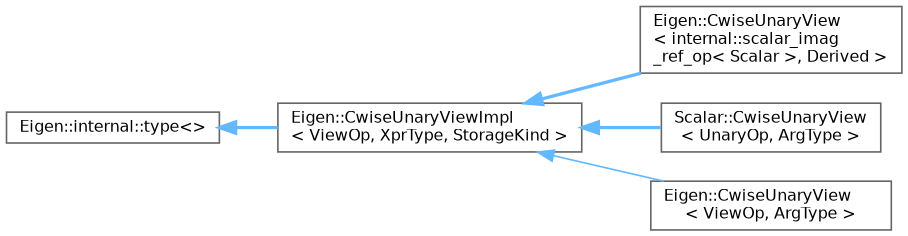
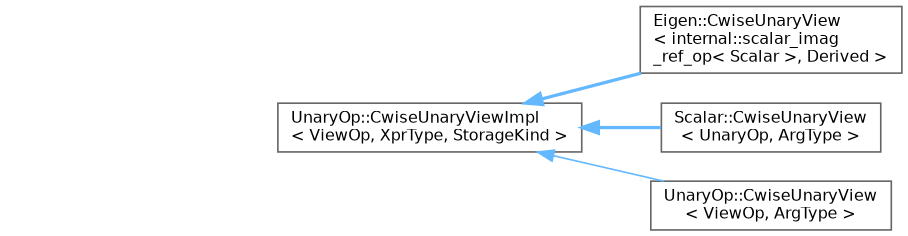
(113, 128) -> none
(430, 128) -> (430, 128)
(771, 206) -> (771, 206)
